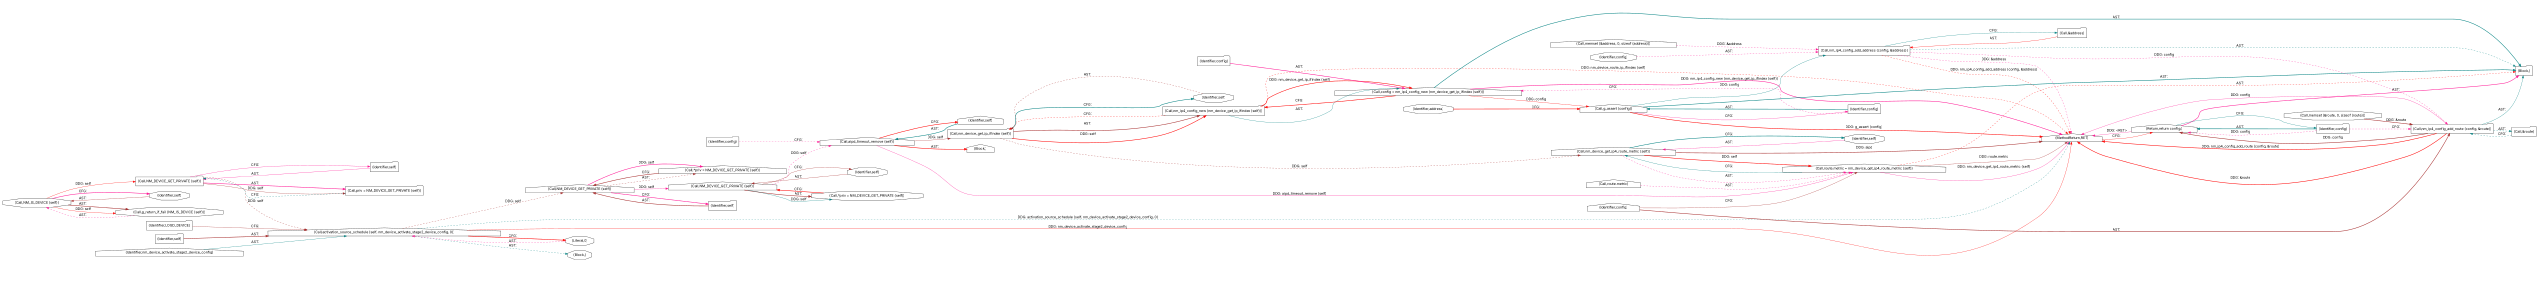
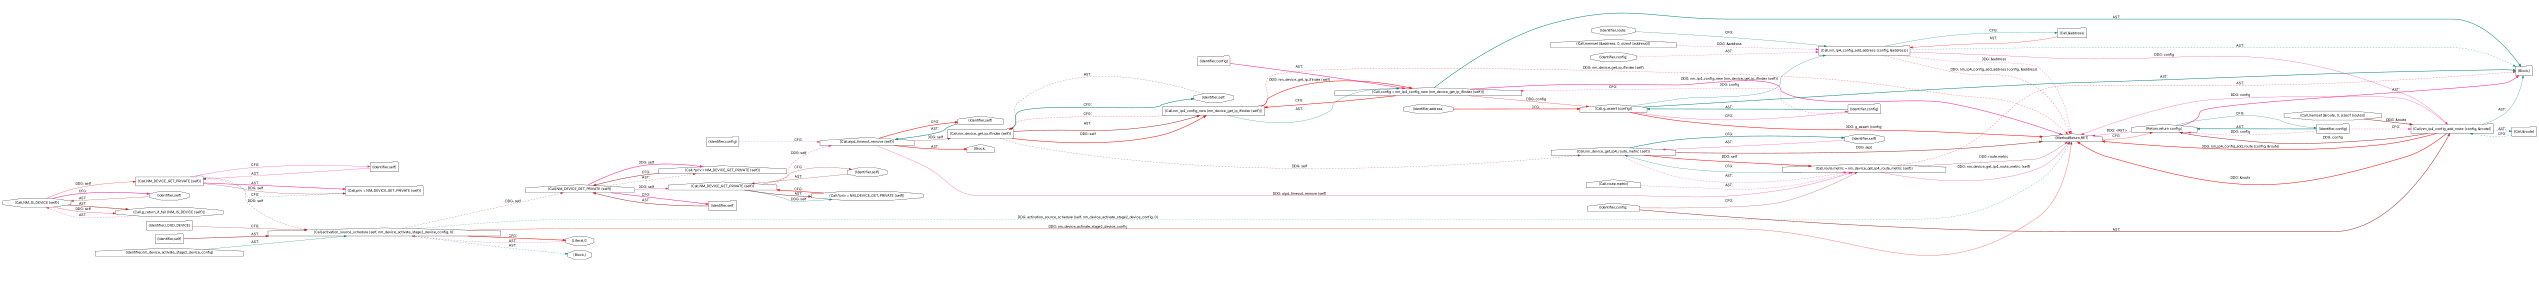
none -> (1613, 31)
(2185, 57) -> (2185, 57)
(1613, 68) -> (1613, 68)
